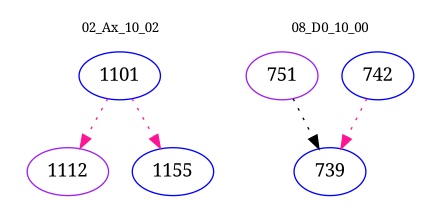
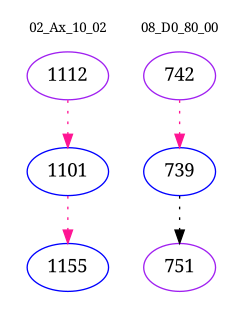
(330, 29) -> (180, 29)
(378, 76) -> (180, 76)
(97, 118) -> (68, 117)
(303, 118) -> (180, 213)
